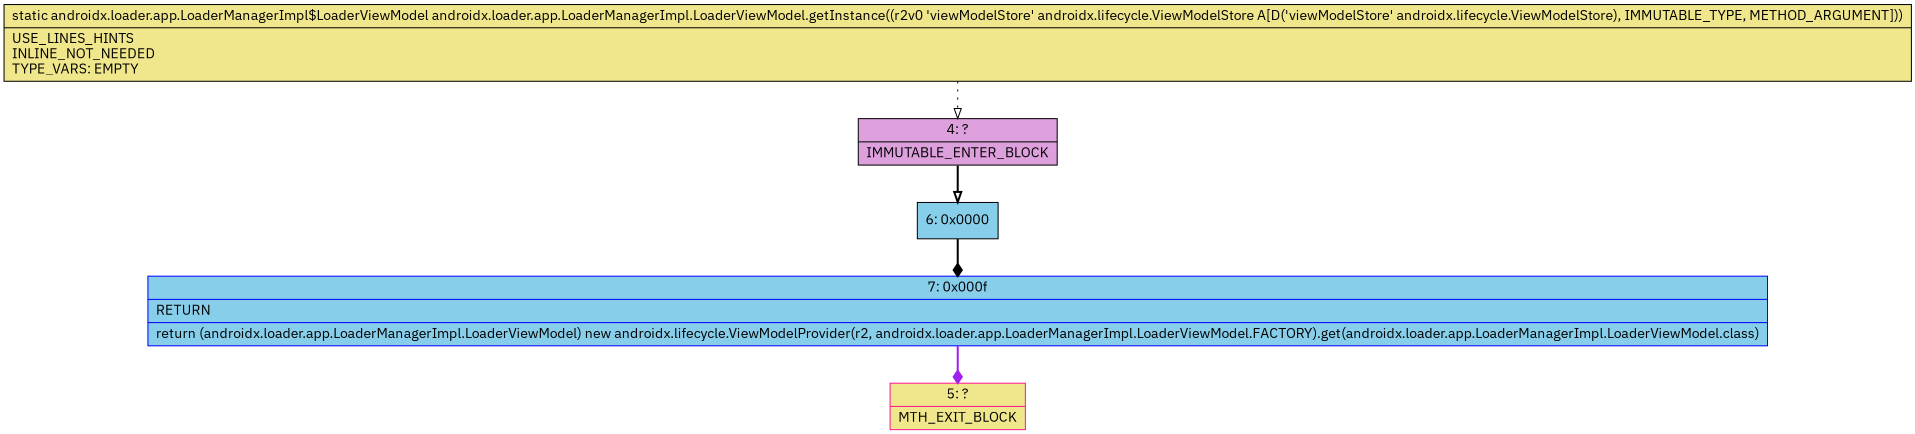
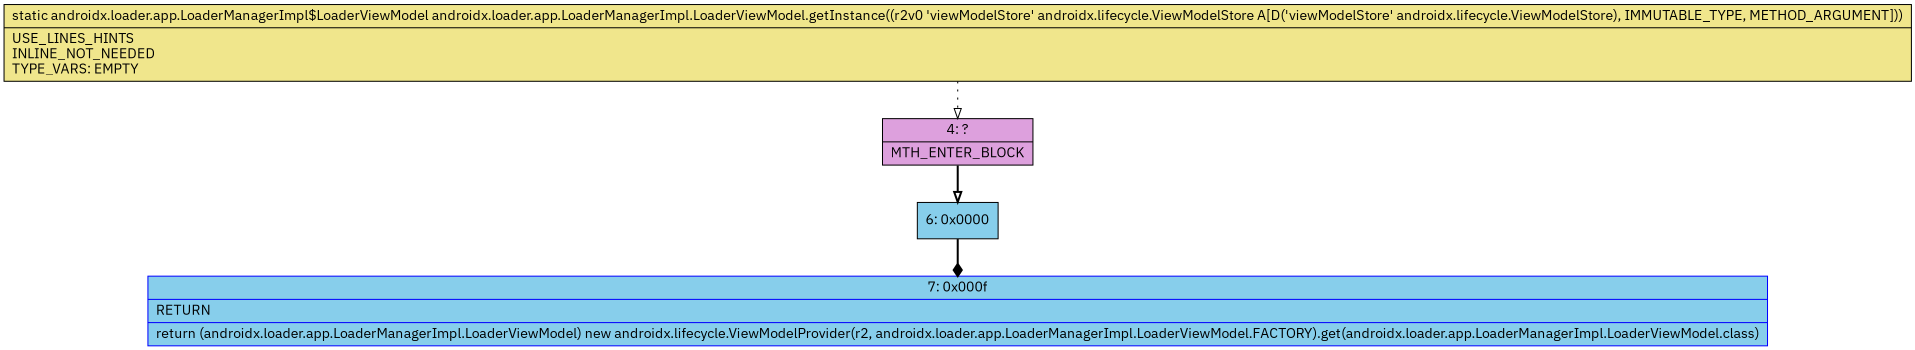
(958, 153) -> (958, 153)
(958, 406) -> none
